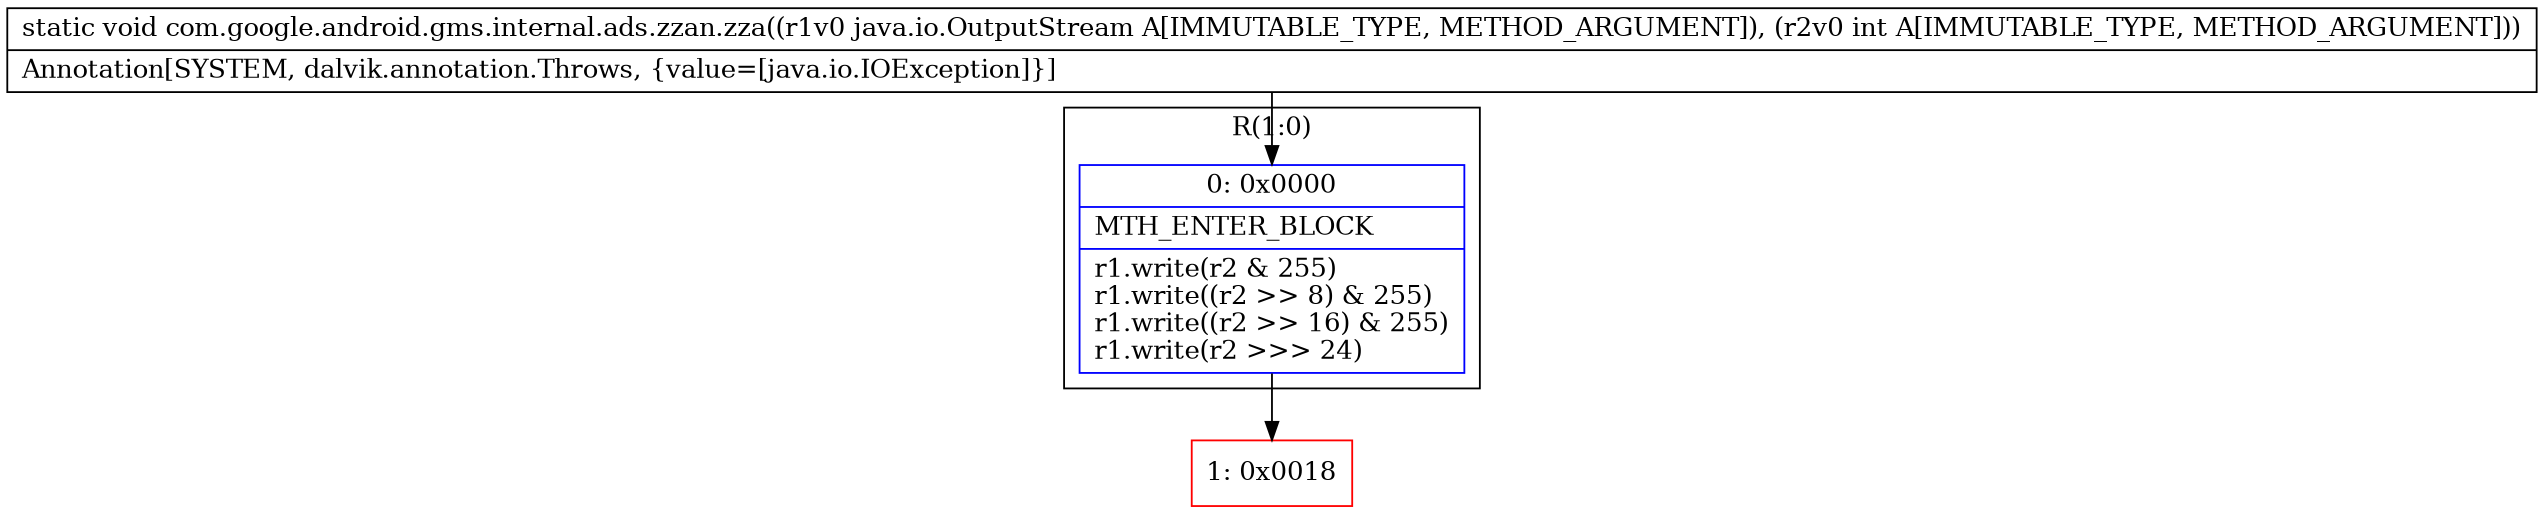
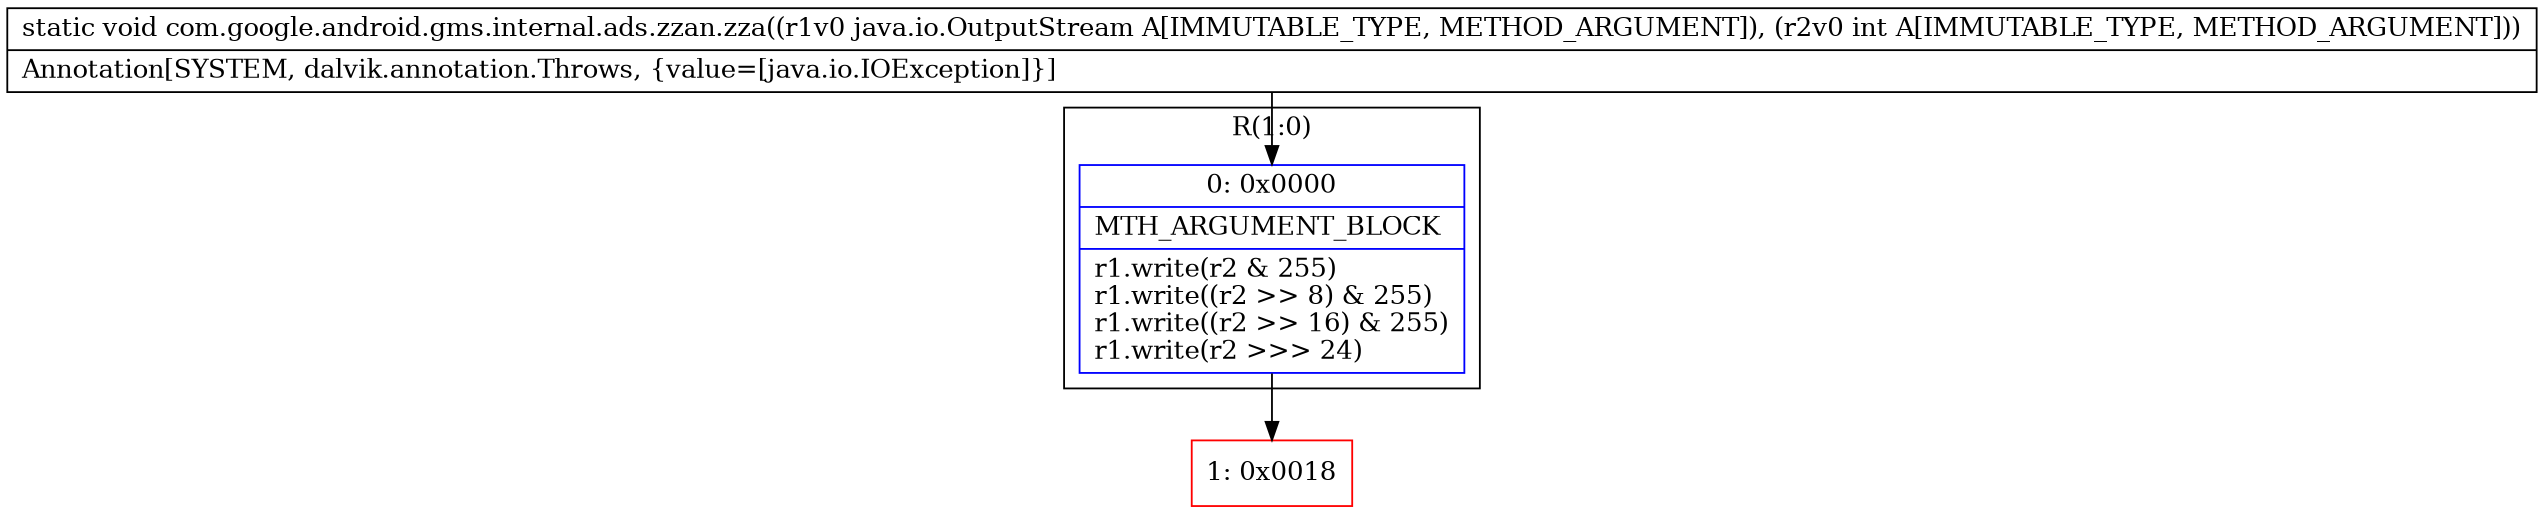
(1235, 227) -> (1267, 227)
